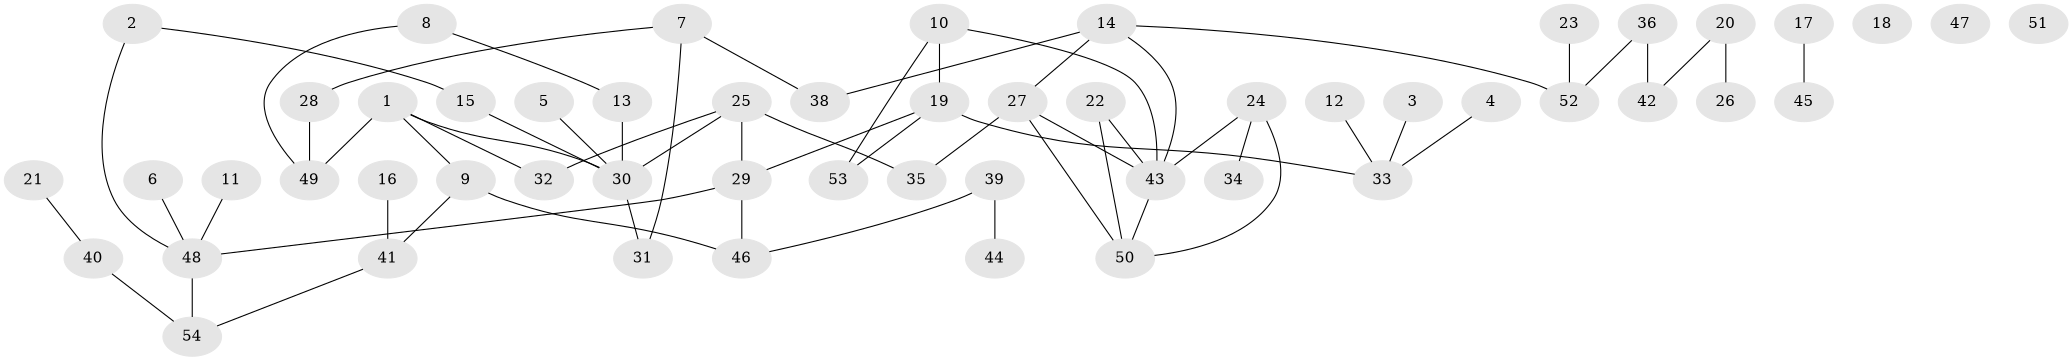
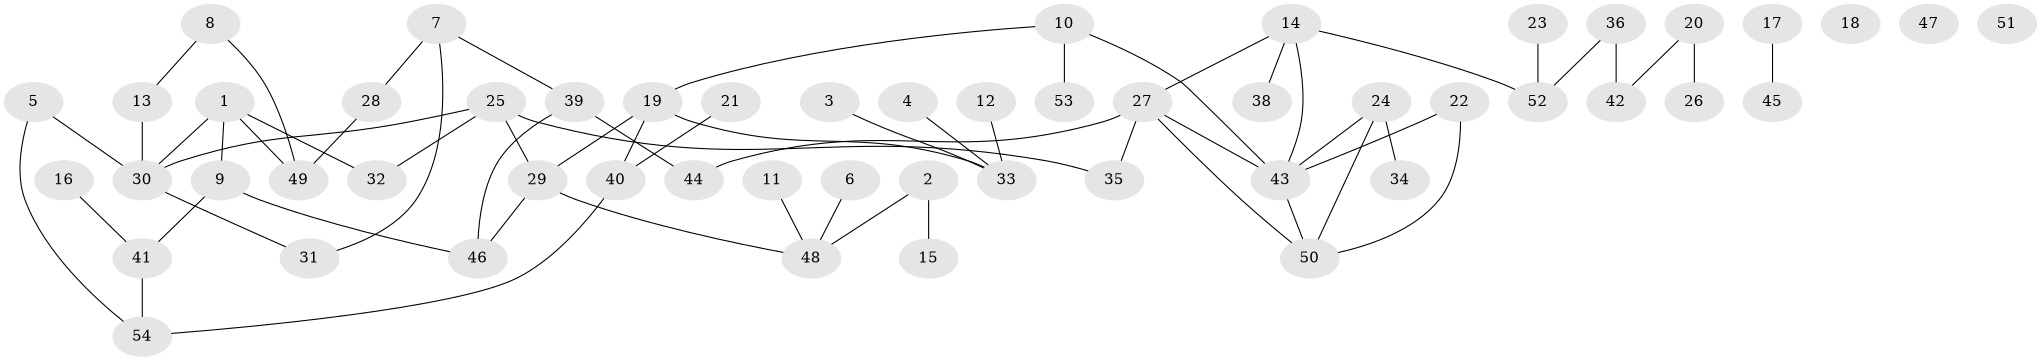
(751, 63) -> (505, 63)
(544, 141) -> none
(889, 141) -> (637, 135)
none -> (939, 142)
(192, 298) -> (43, 235)
